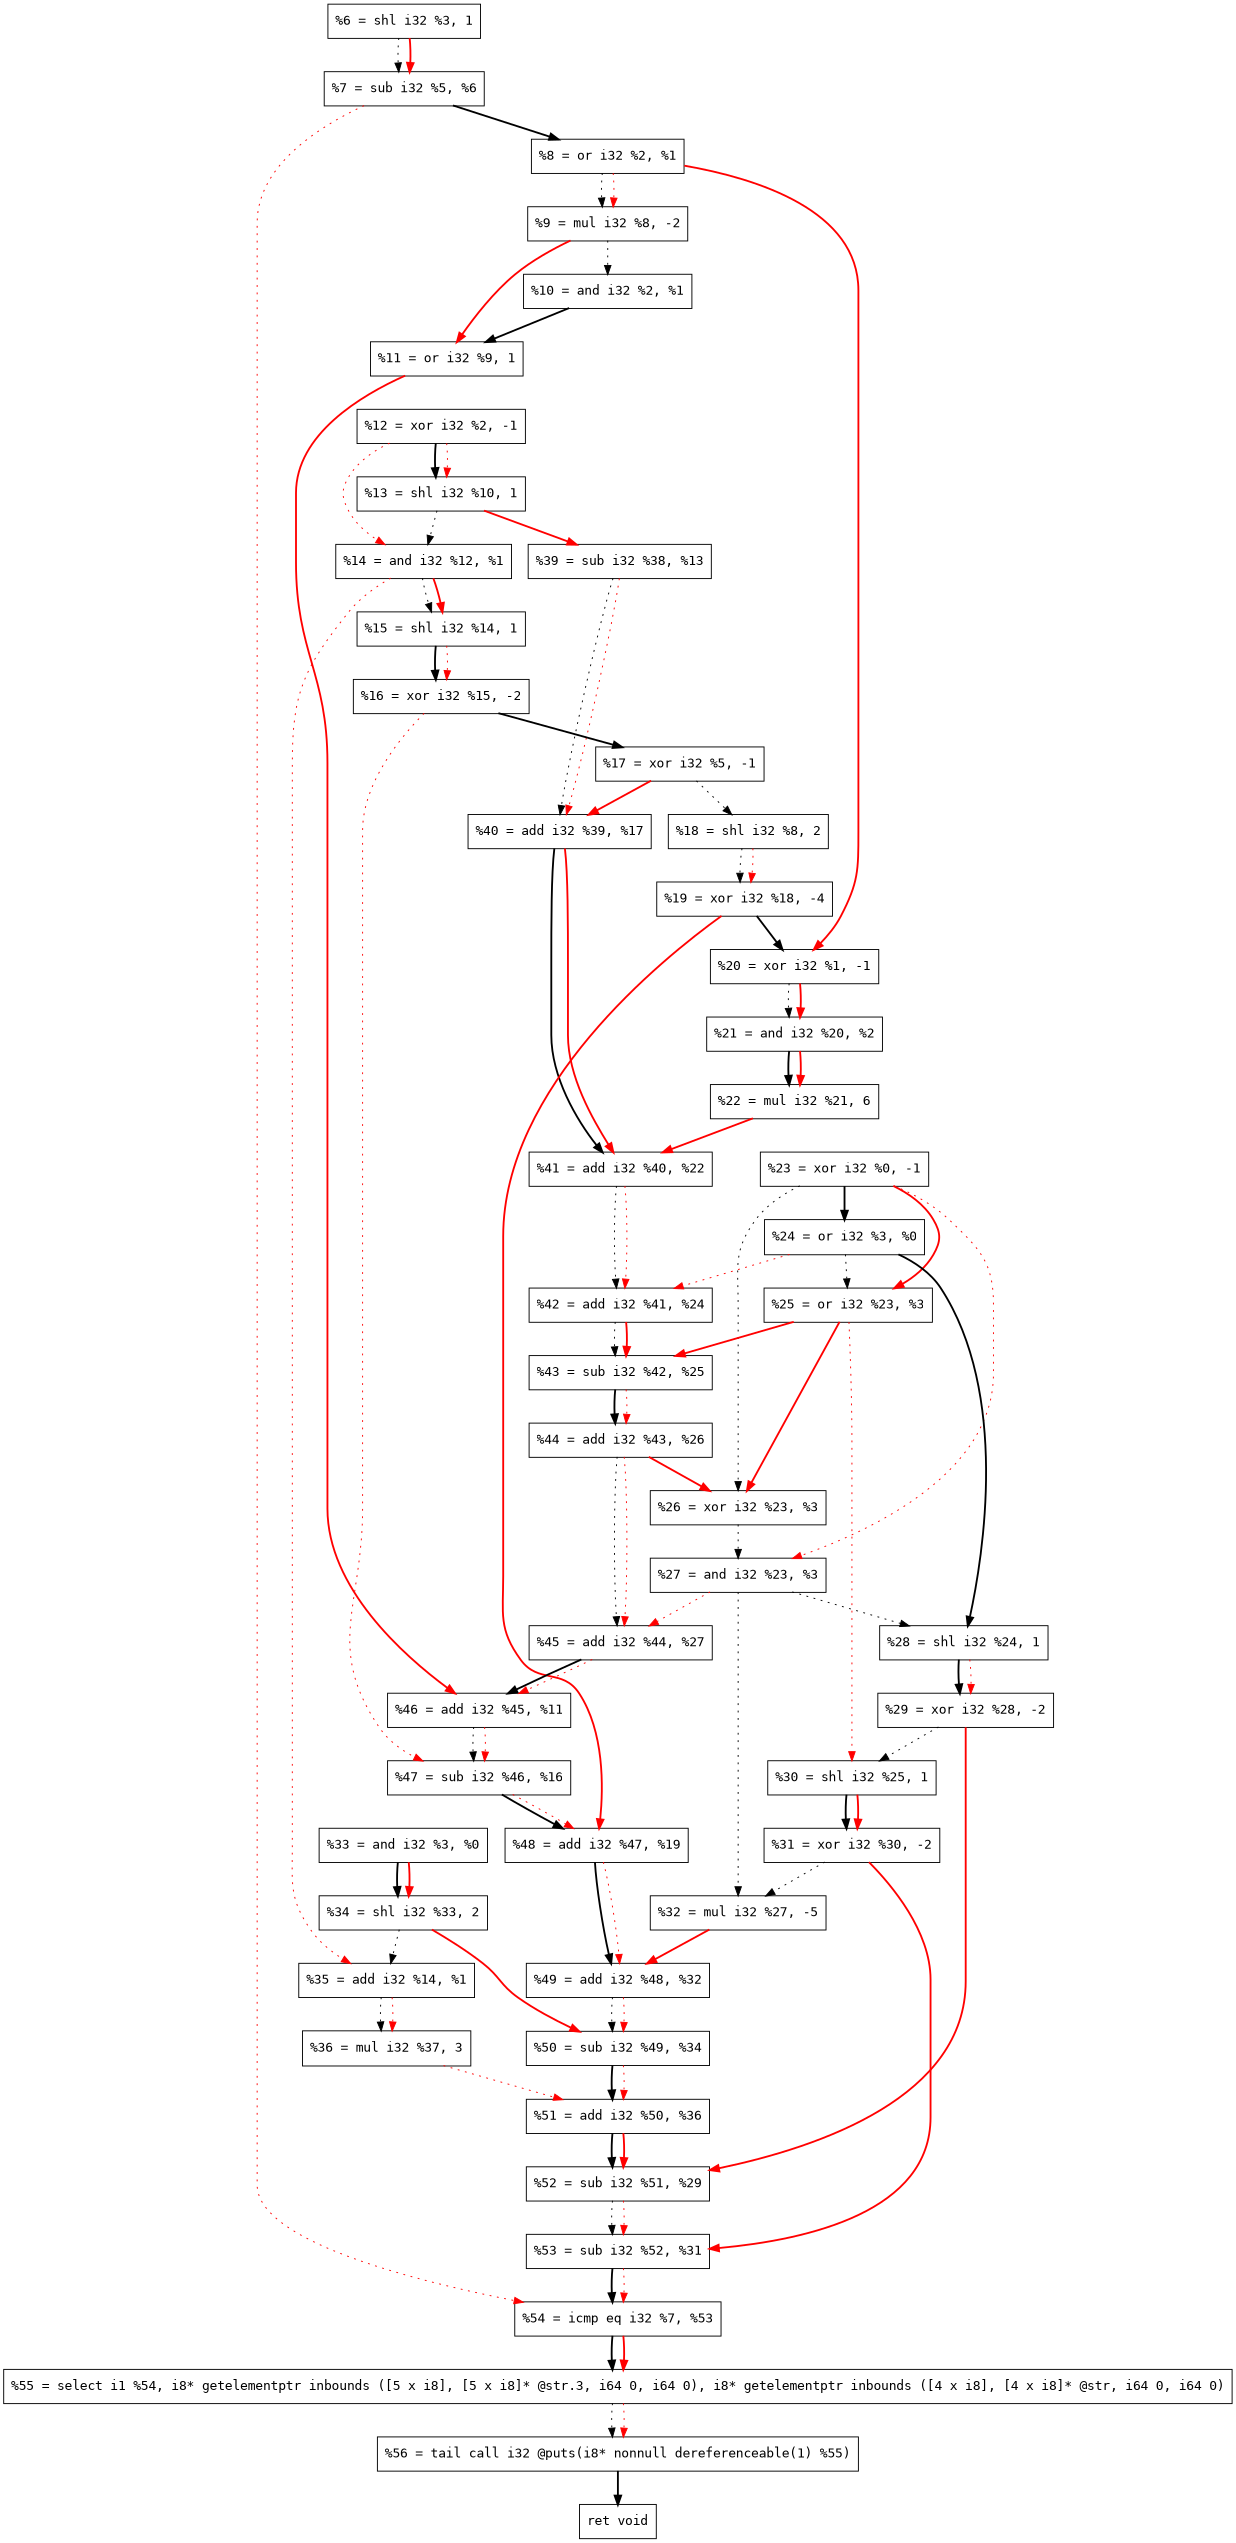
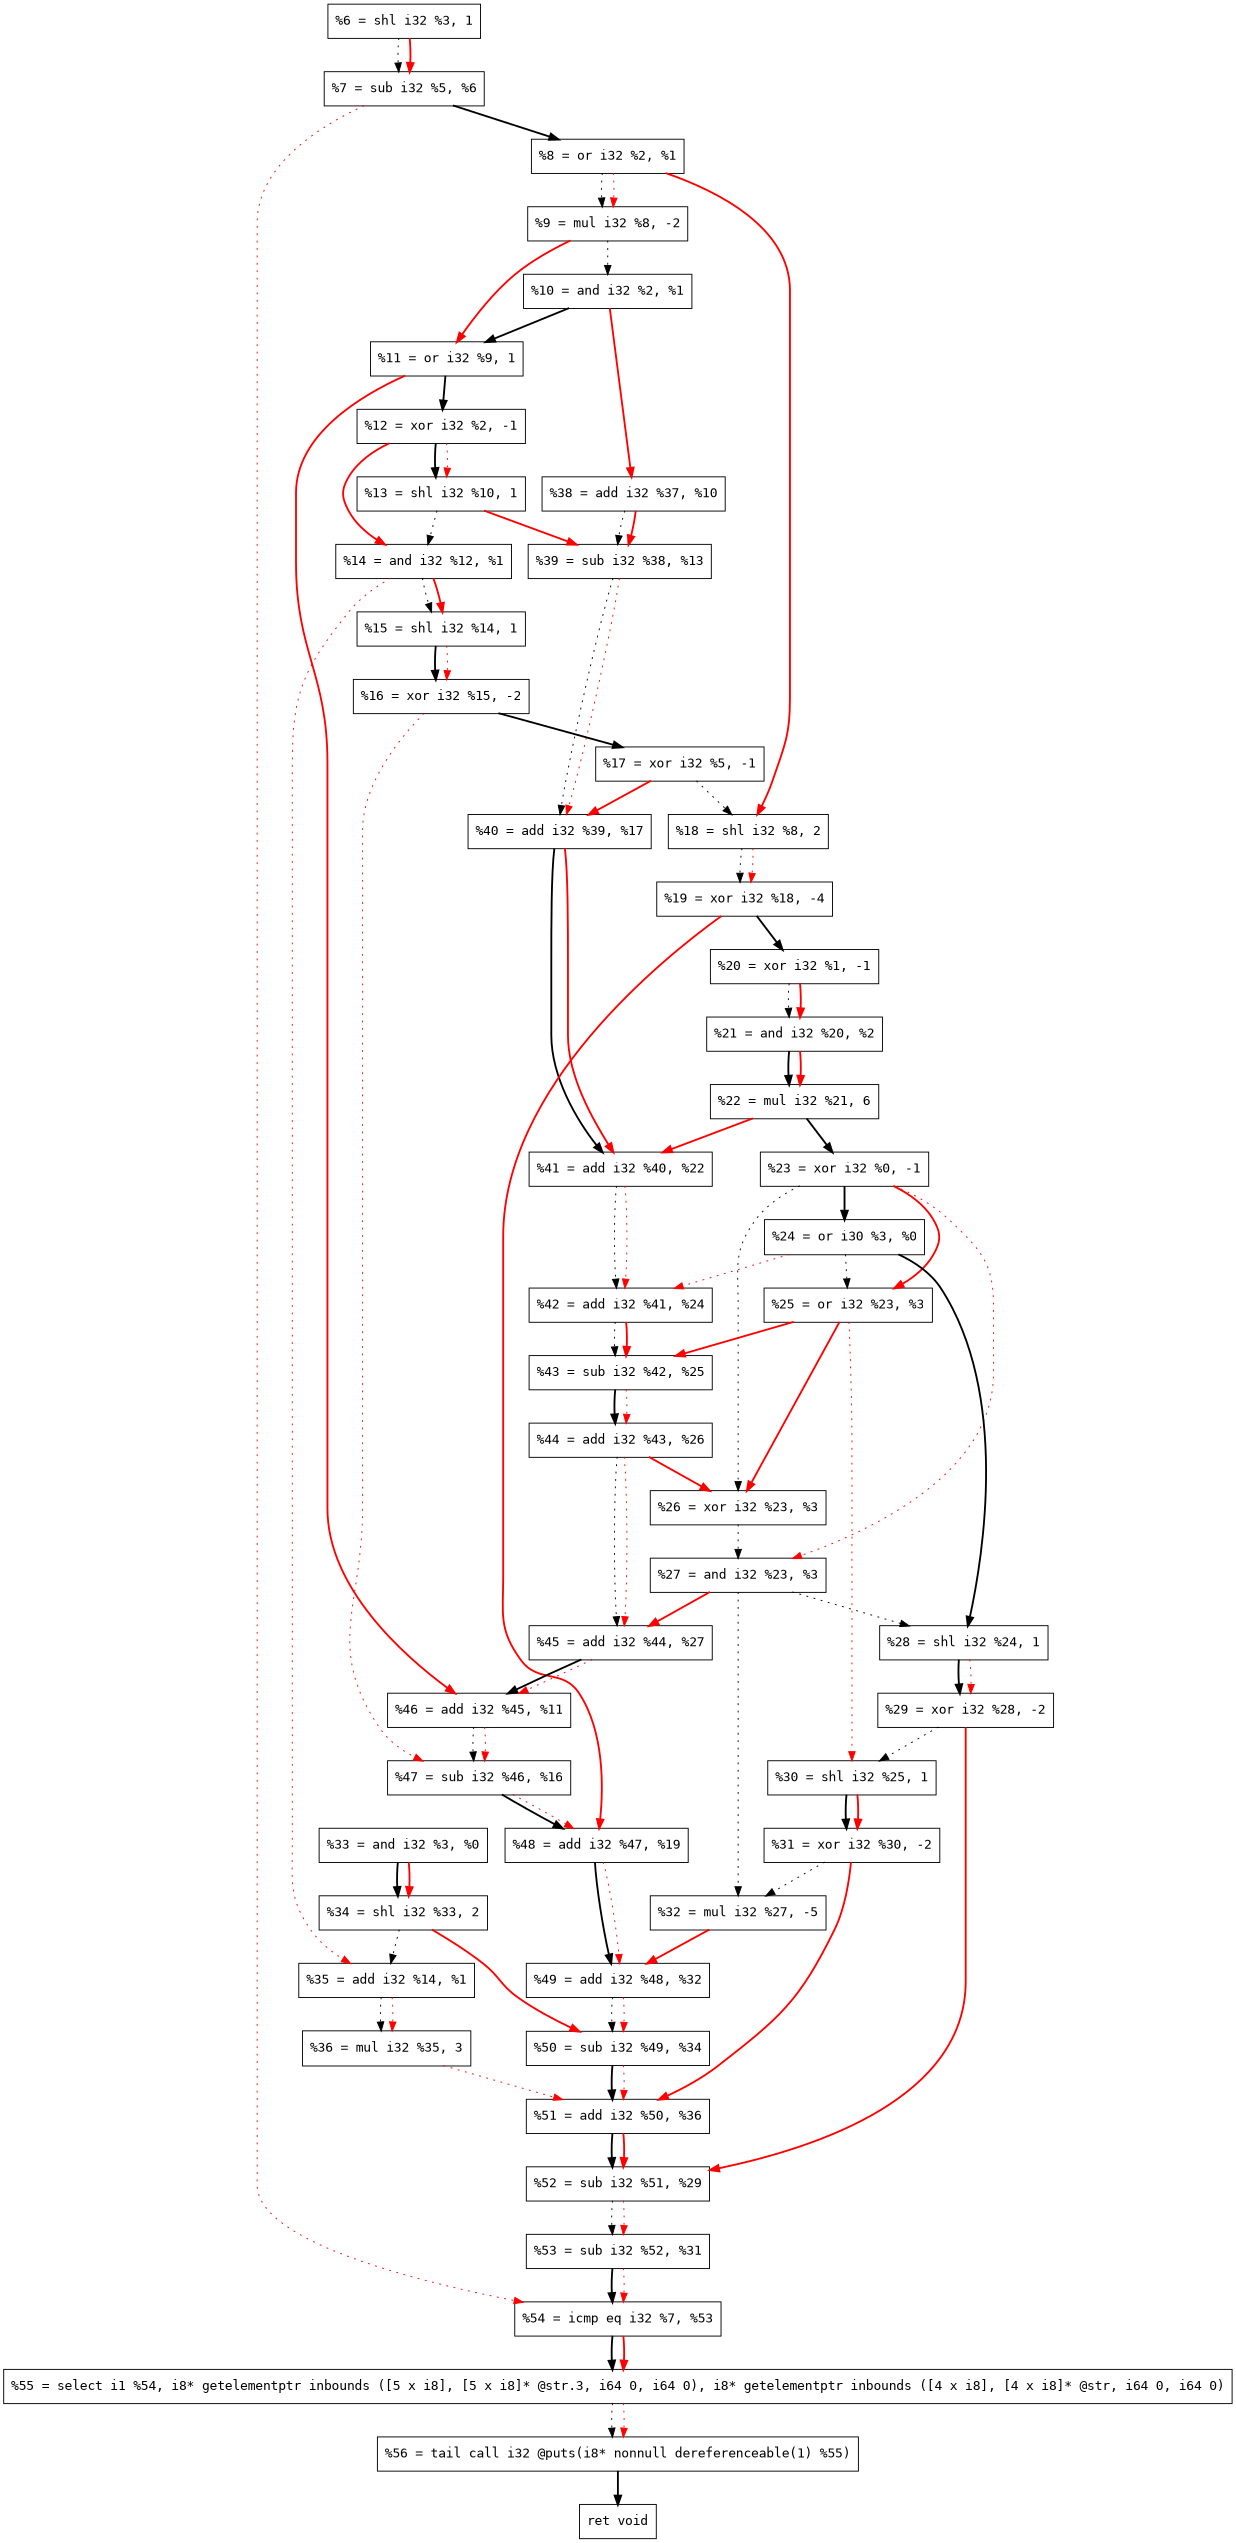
none -> (444, 388)
(344, 487) -> (344, 487)
none -> (634, 494)
(858, 506) -> (790, 460)
none -> (817, 1132)
(845, 1237) -> (845, 1237)
(684, 1607) -> (684, 1607)
(387, 2048) -> (387, 2048)
(931, 2117) -> (790, 2002)
